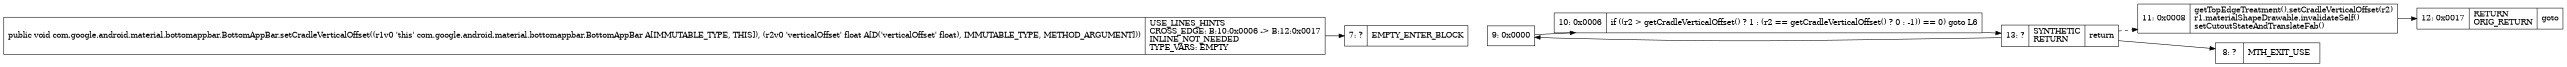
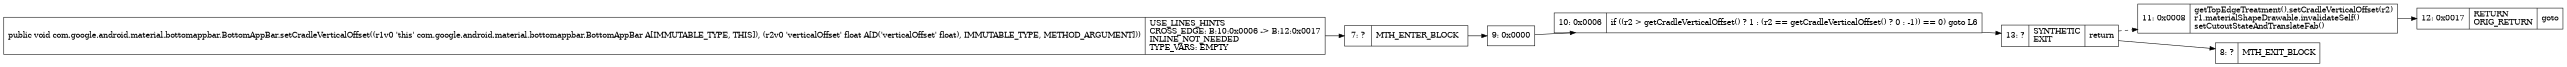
(1418, 36) -> (1417, 36)
(2051, 40) -> (2043, 40)
(1771, 41) -> (1475, 36)
(2279, 53) -> (2279, 53)
